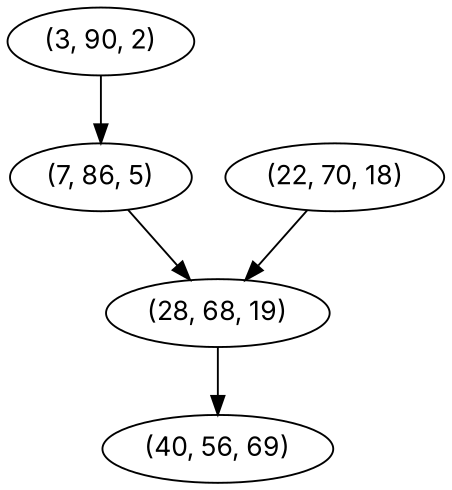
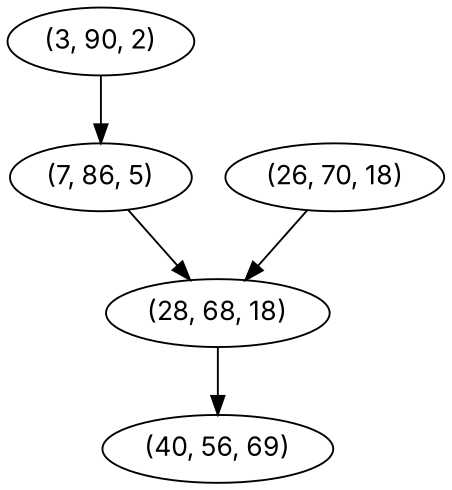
(335, 177) -> (335, 177)
(218, 313) -> (218, 313)
